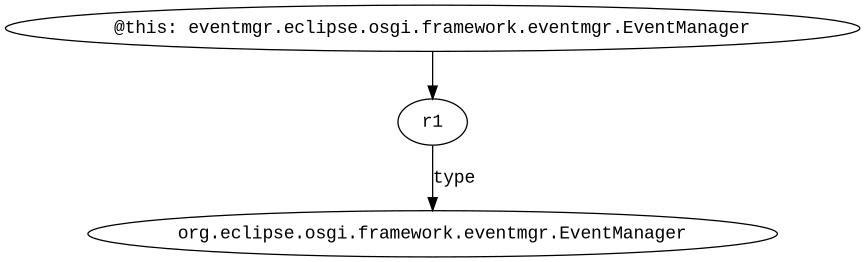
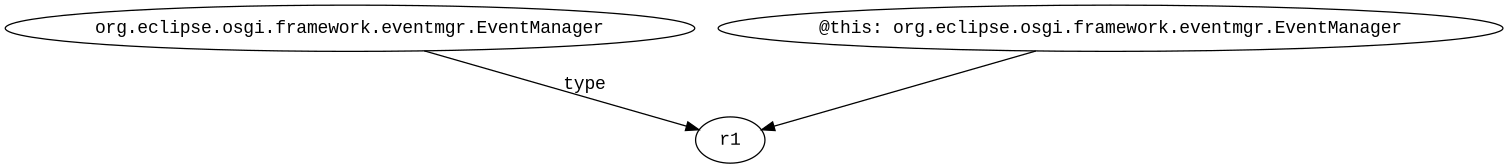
(433, 28) -> (1111, 28)
(433, 171) -> (555, 89)
